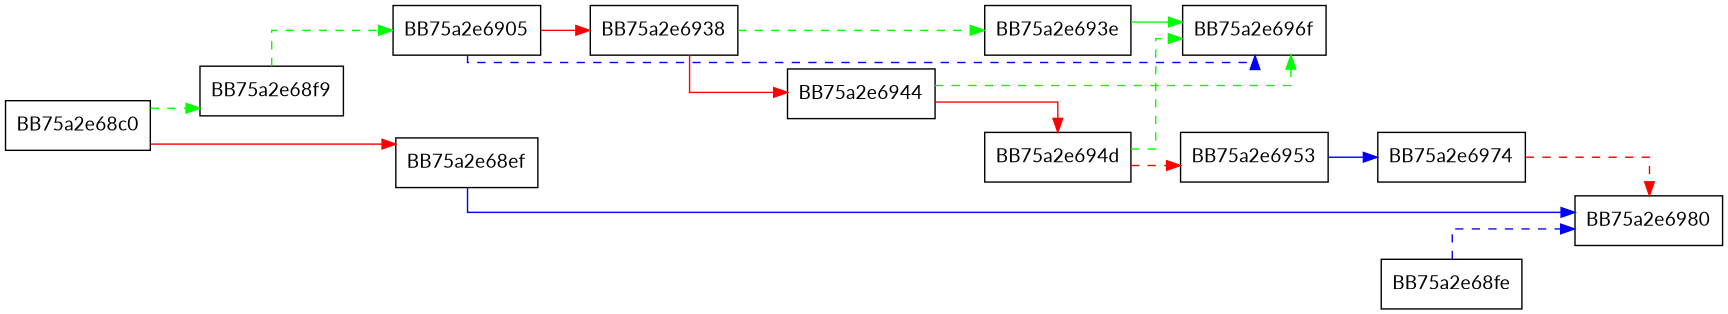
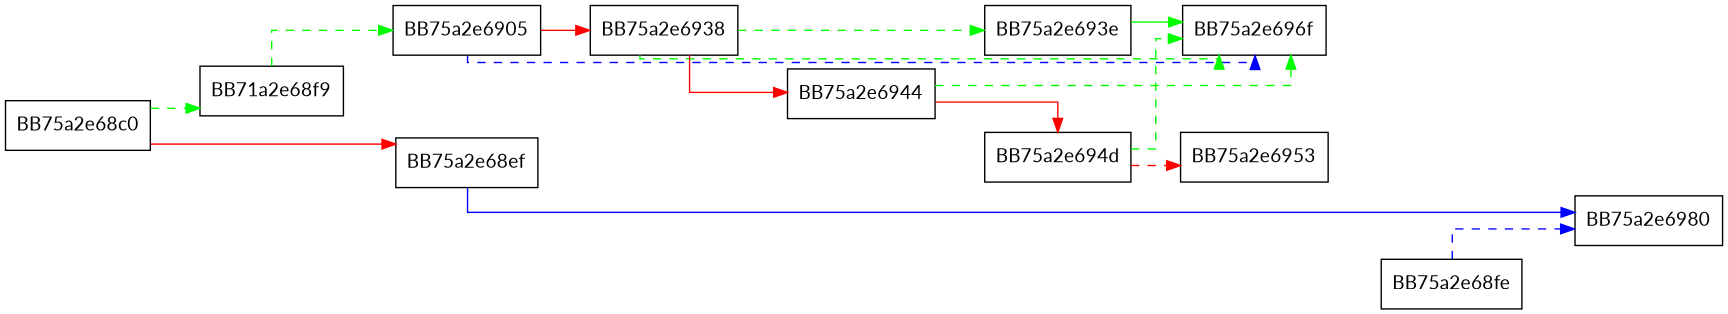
none -> (928, 59)
(272, 91) -> (272, 91)
(1452, 157) -> none
